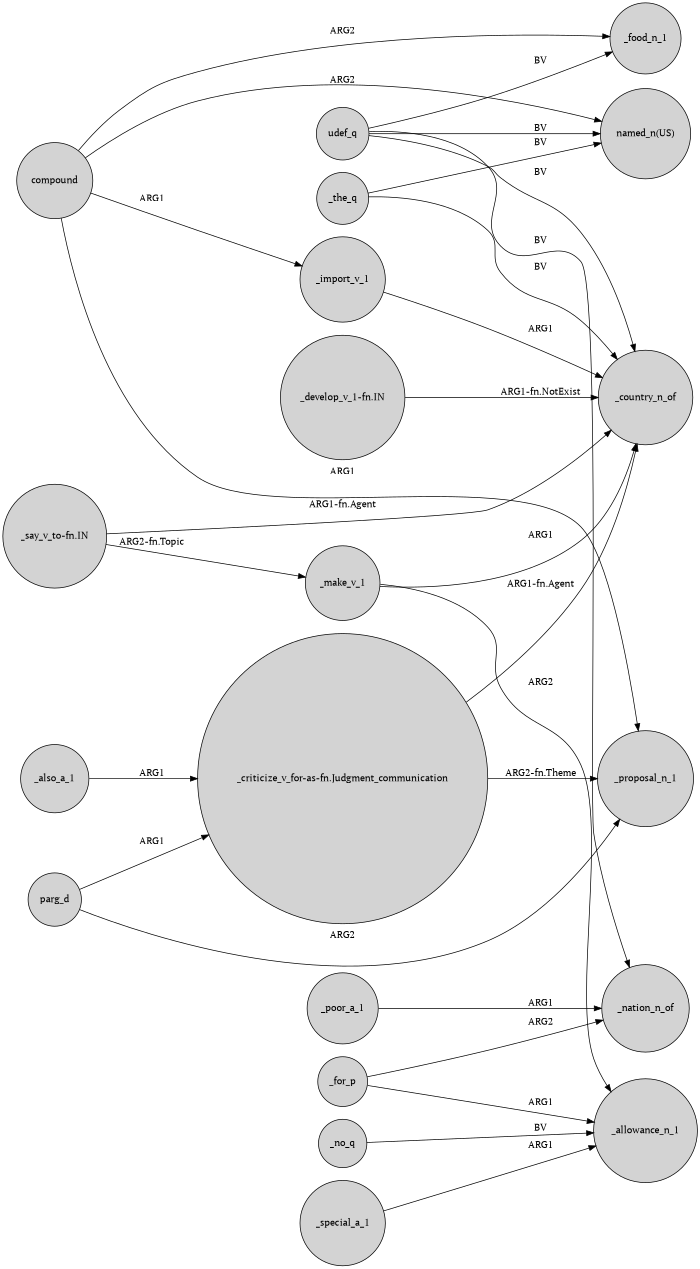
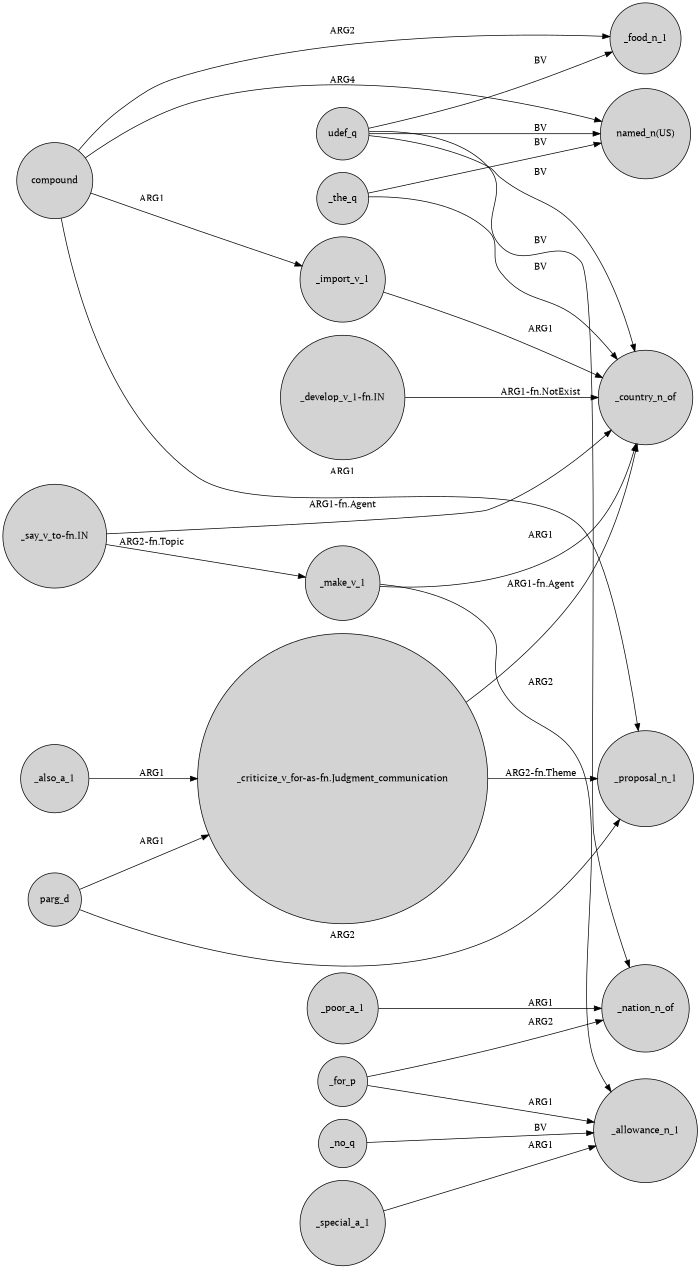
(343, 80) -> (343, 80)
